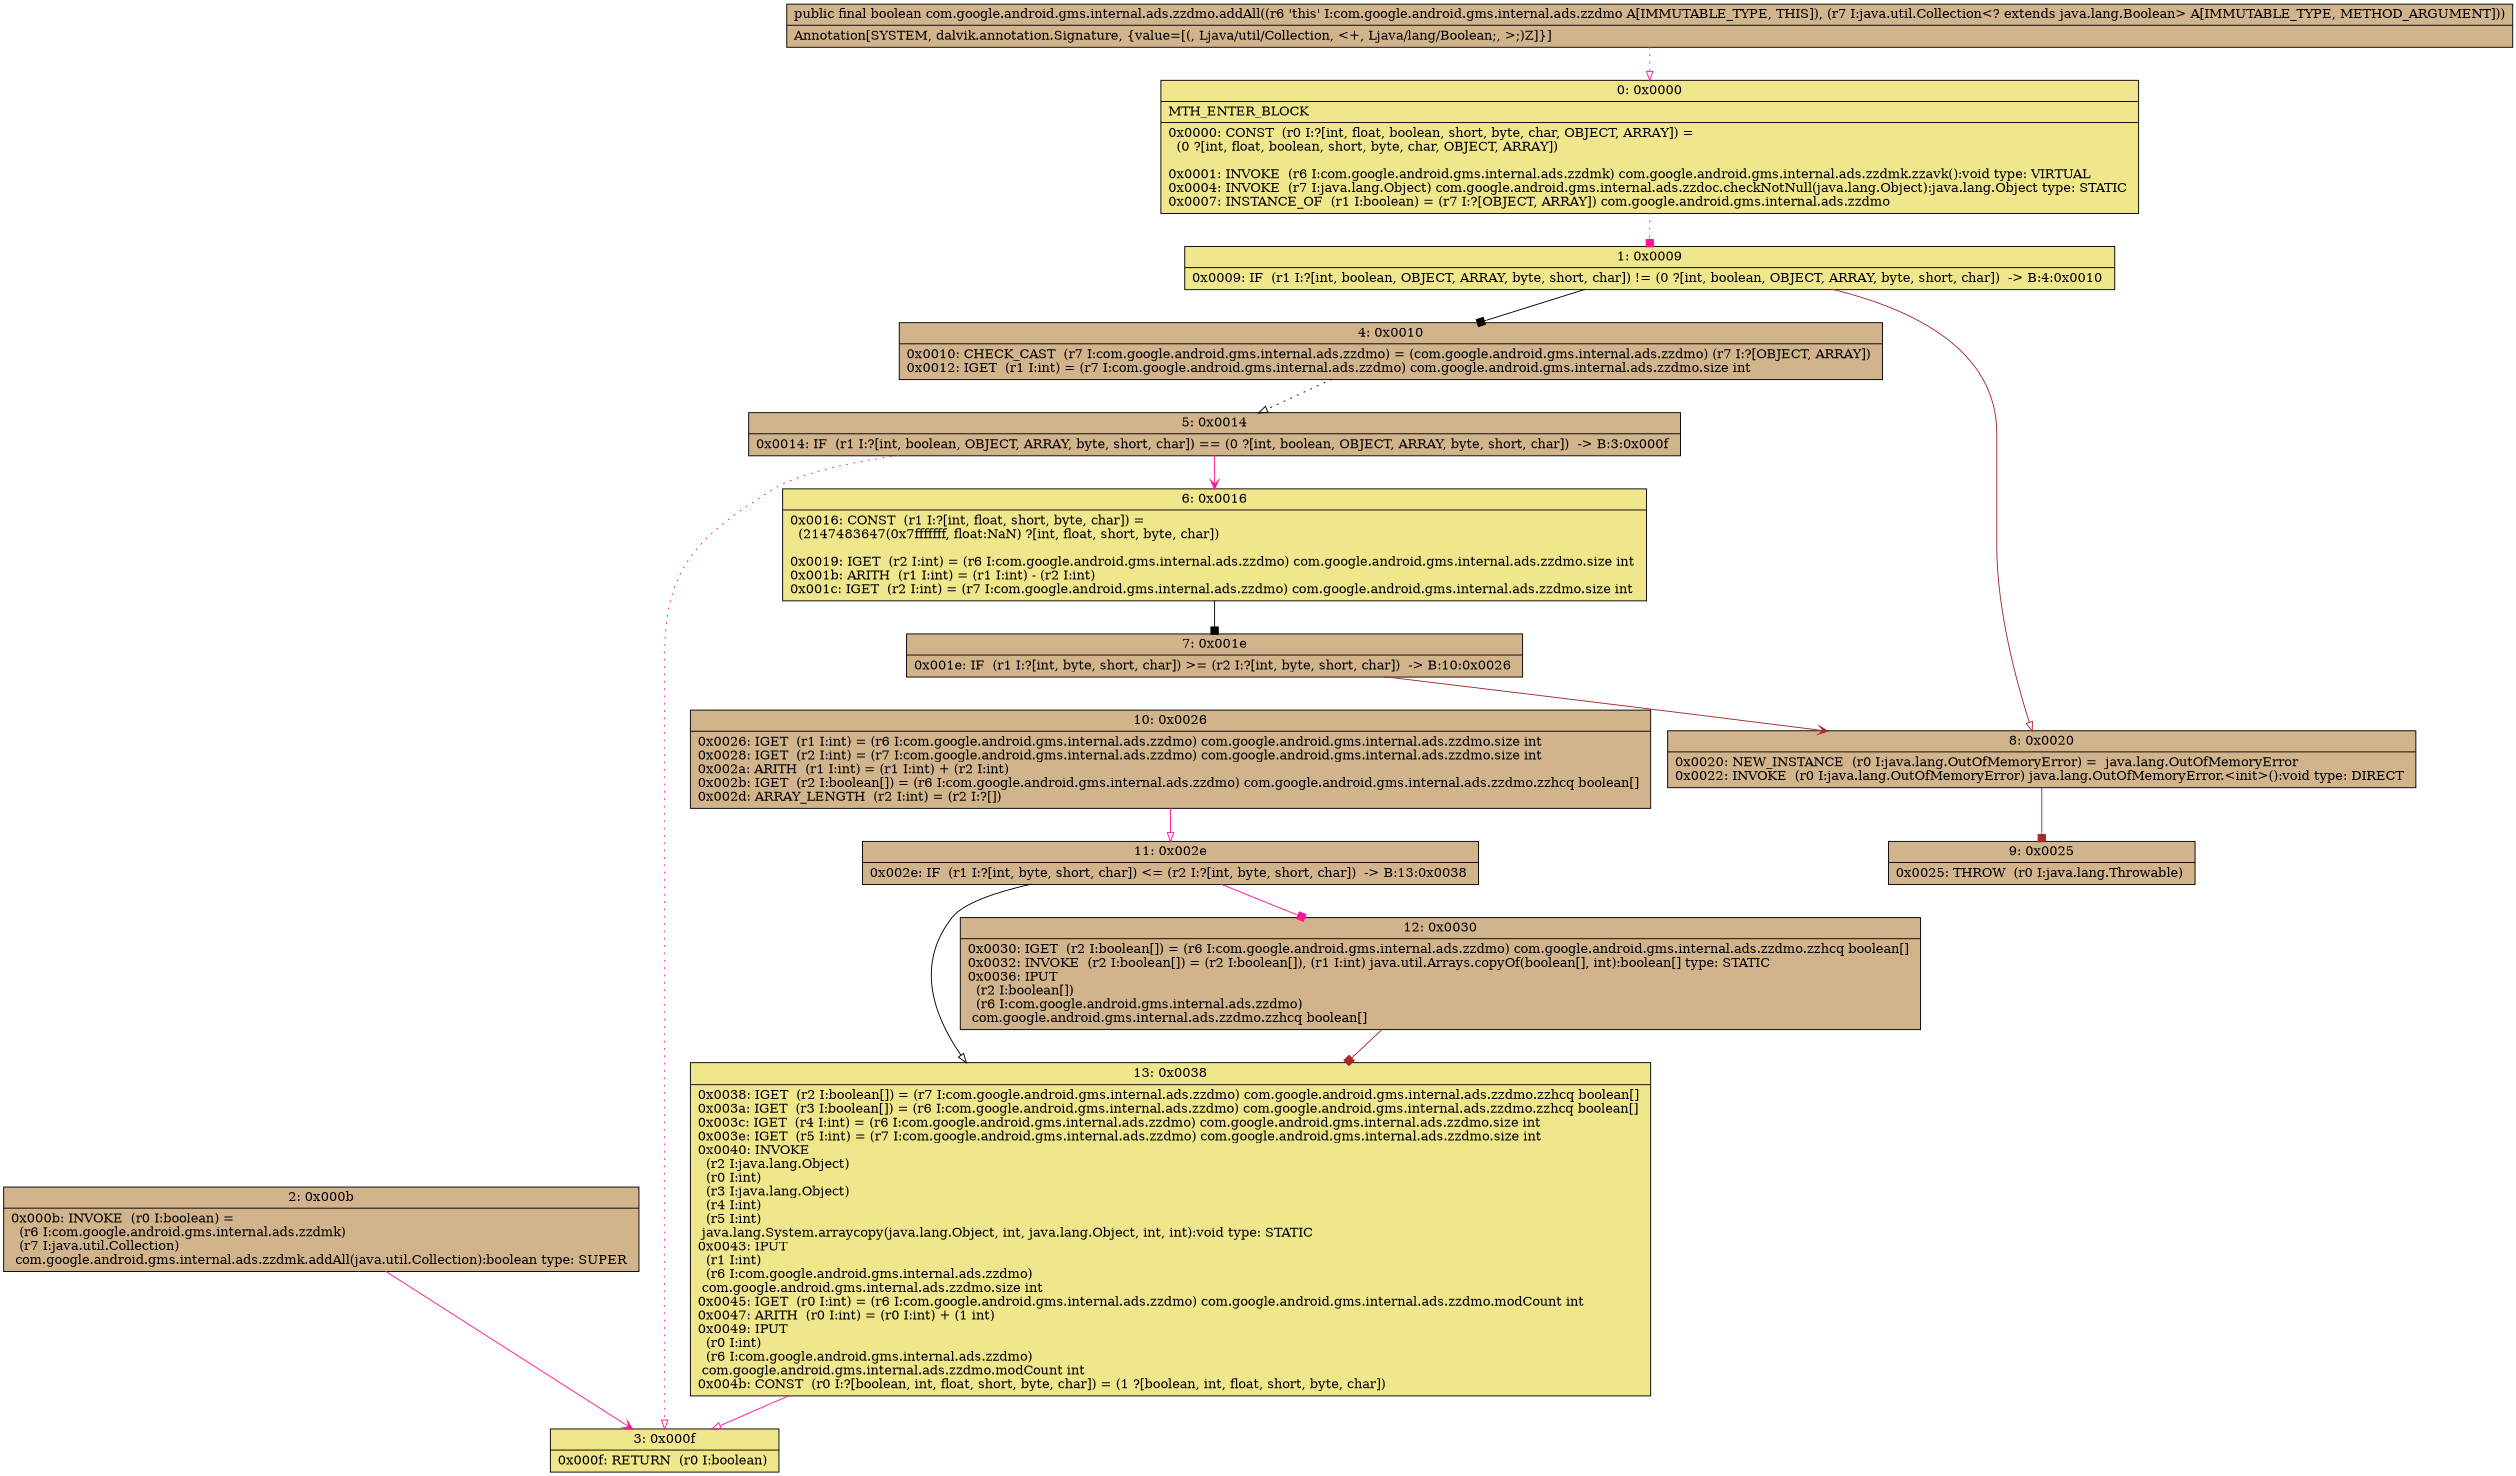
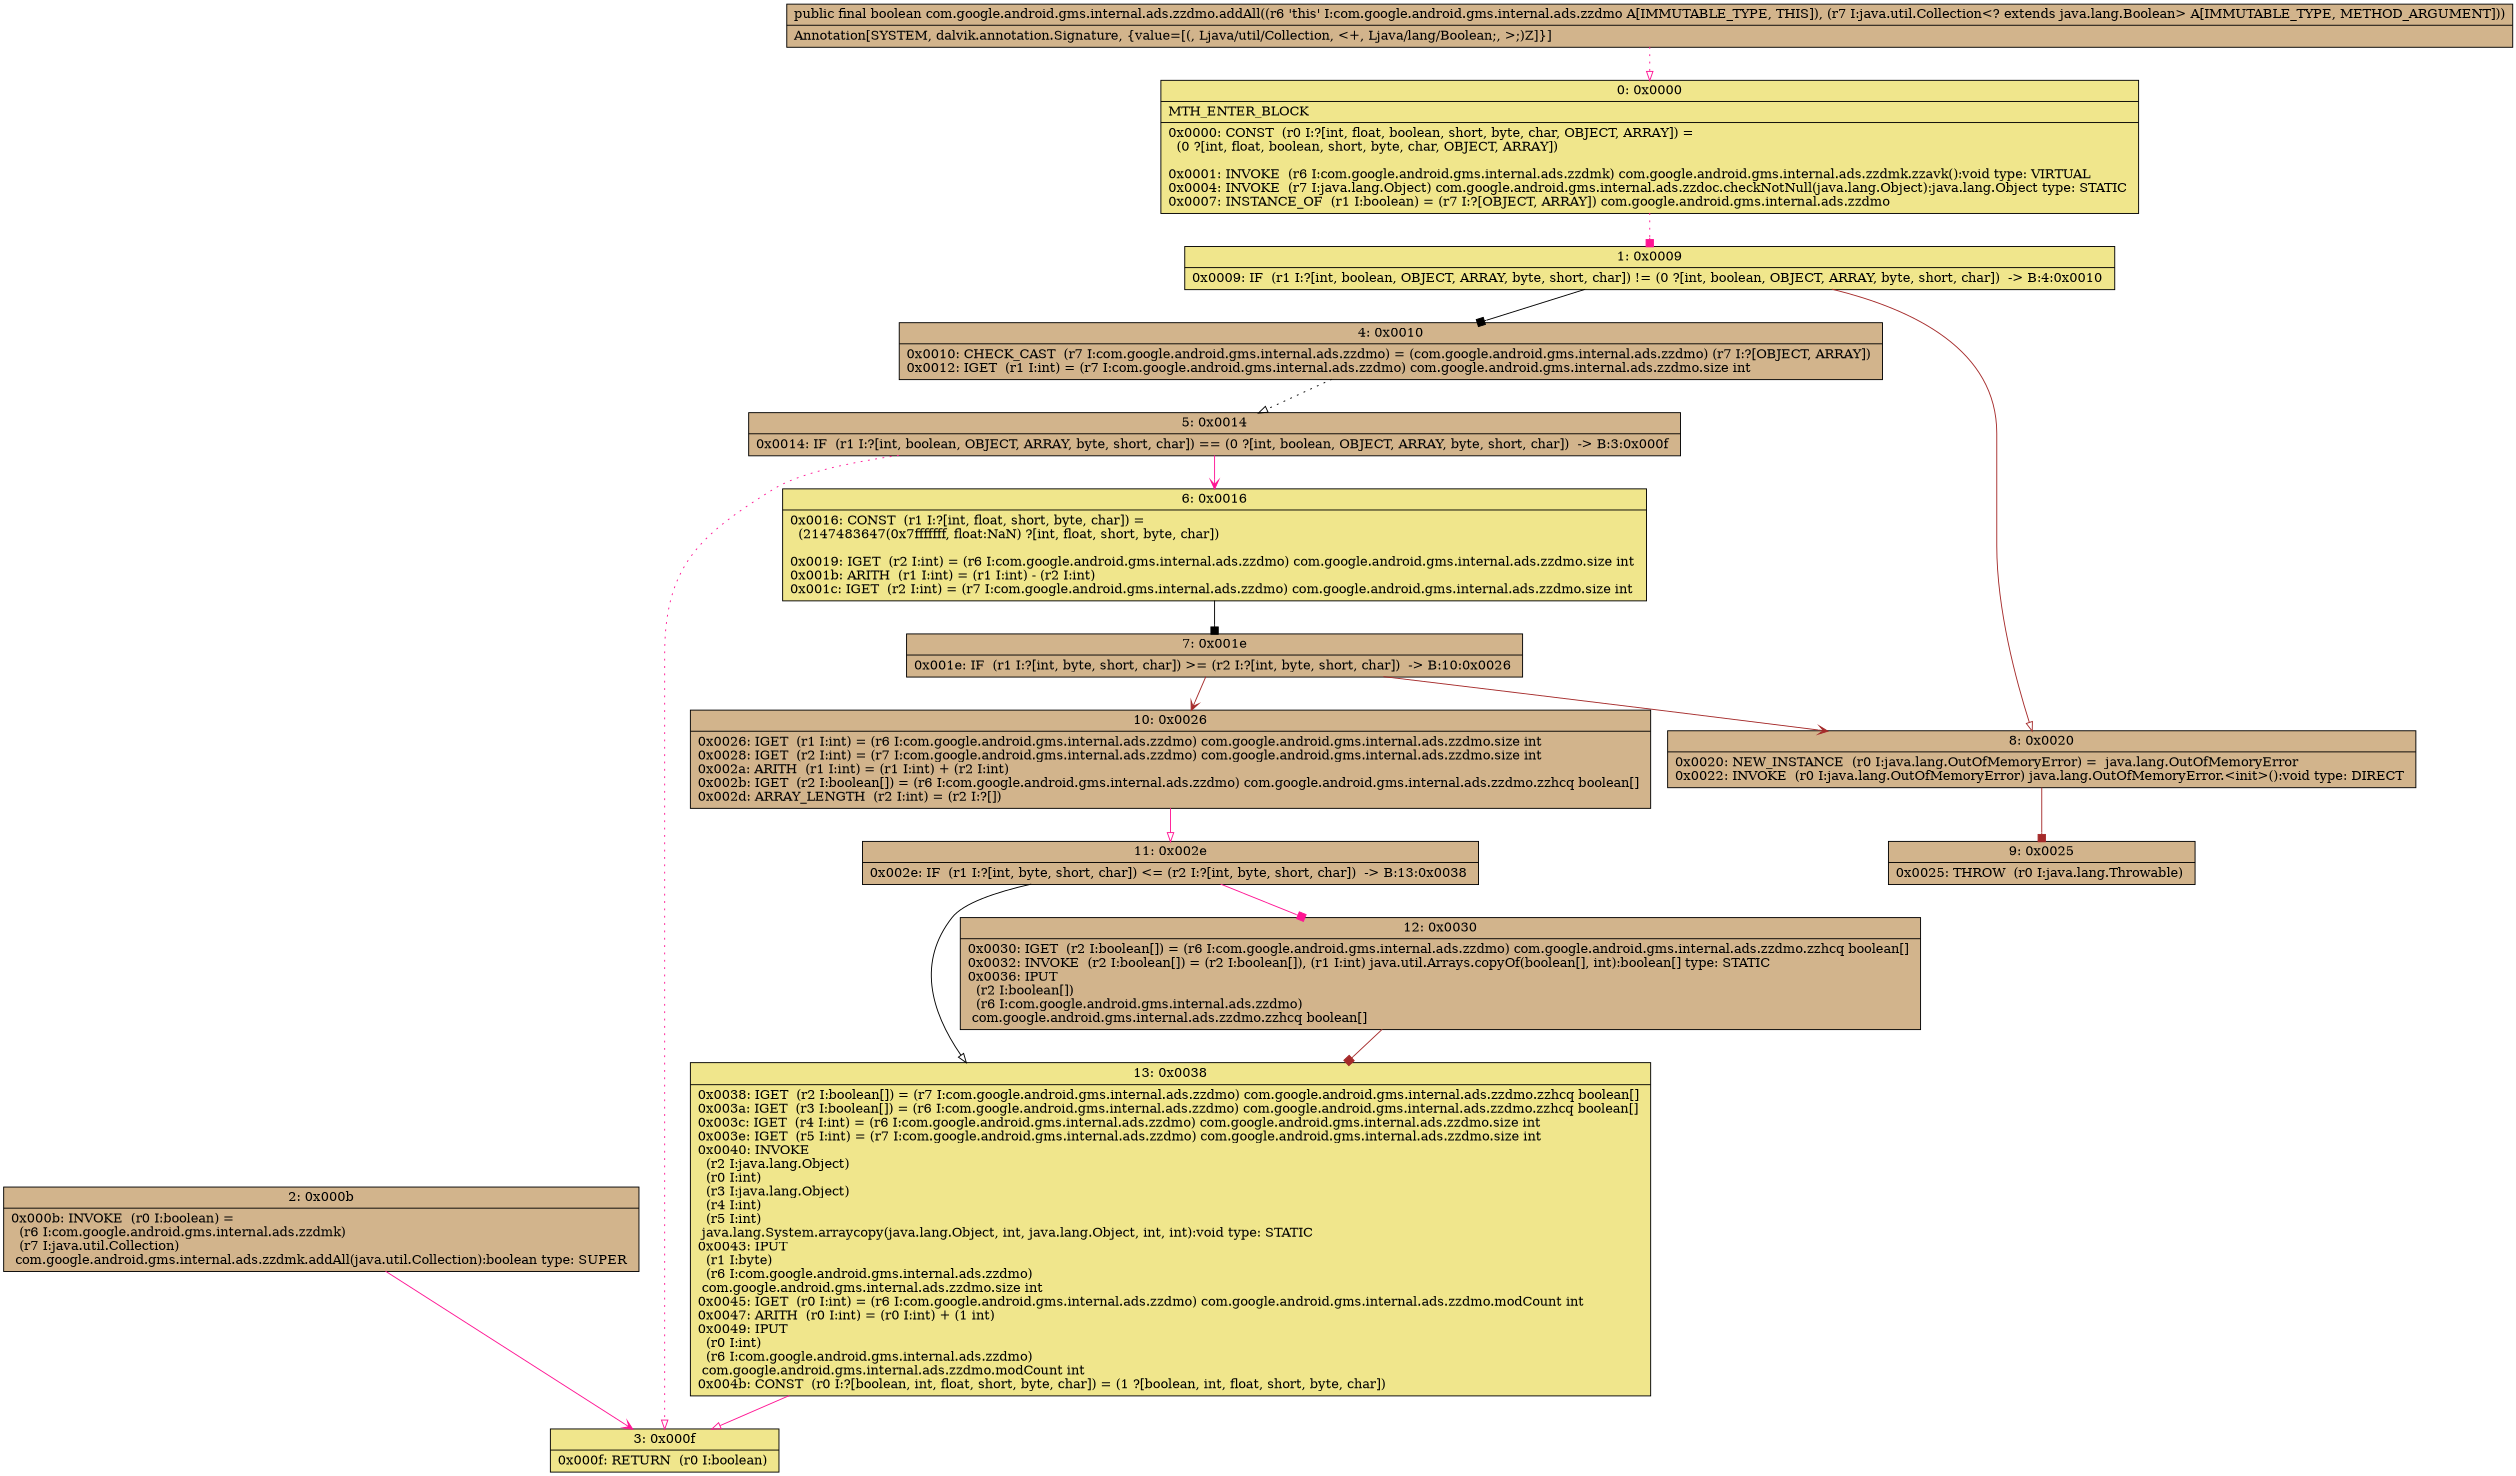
none -> (1200, 689)
(730, 1260) -> (735, 1260)
